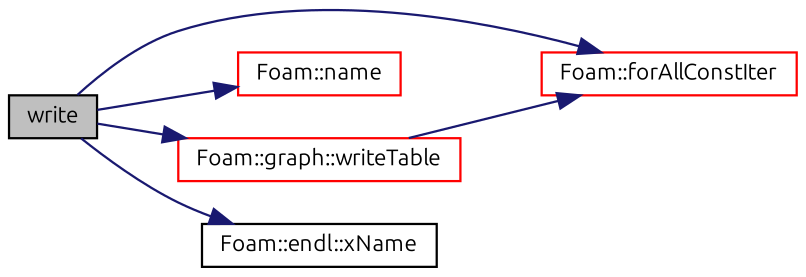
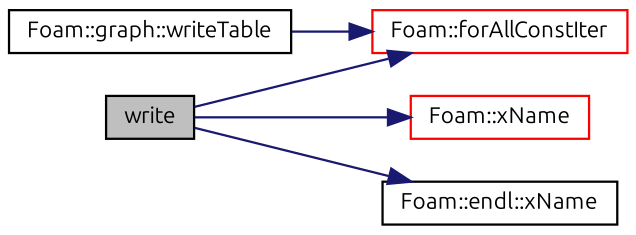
(319, 74) -> (500, 117)
(130, 129) -> none
(319, 160) -> (150, 32)
